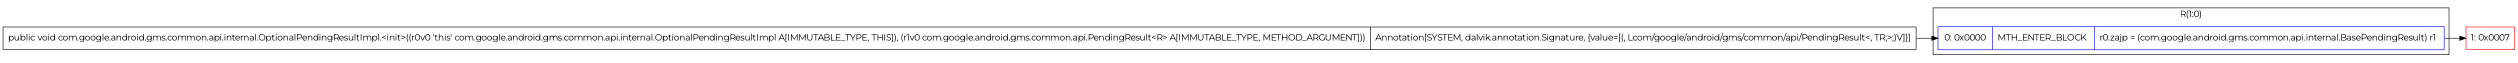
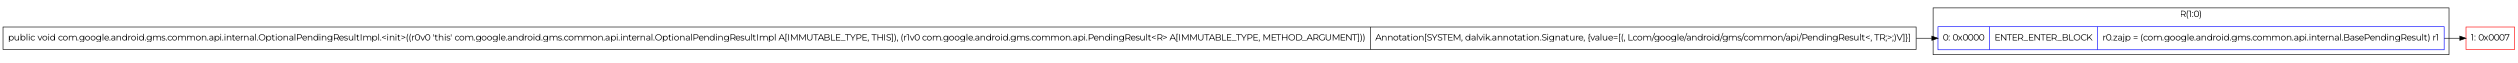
(2042, 38) -> (2044, 38)
